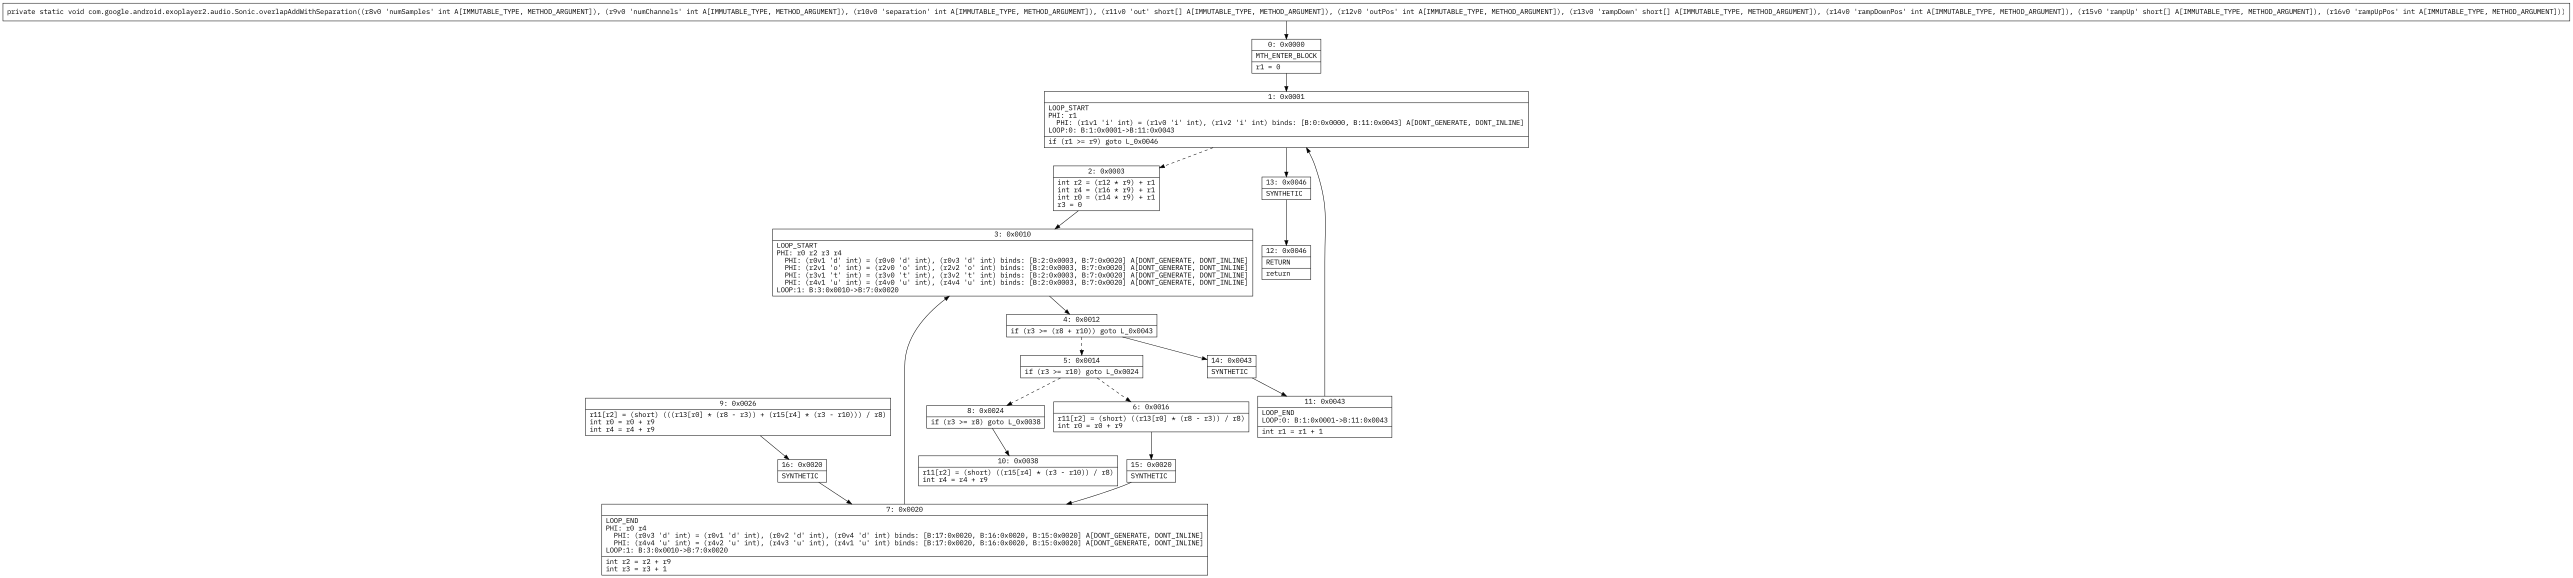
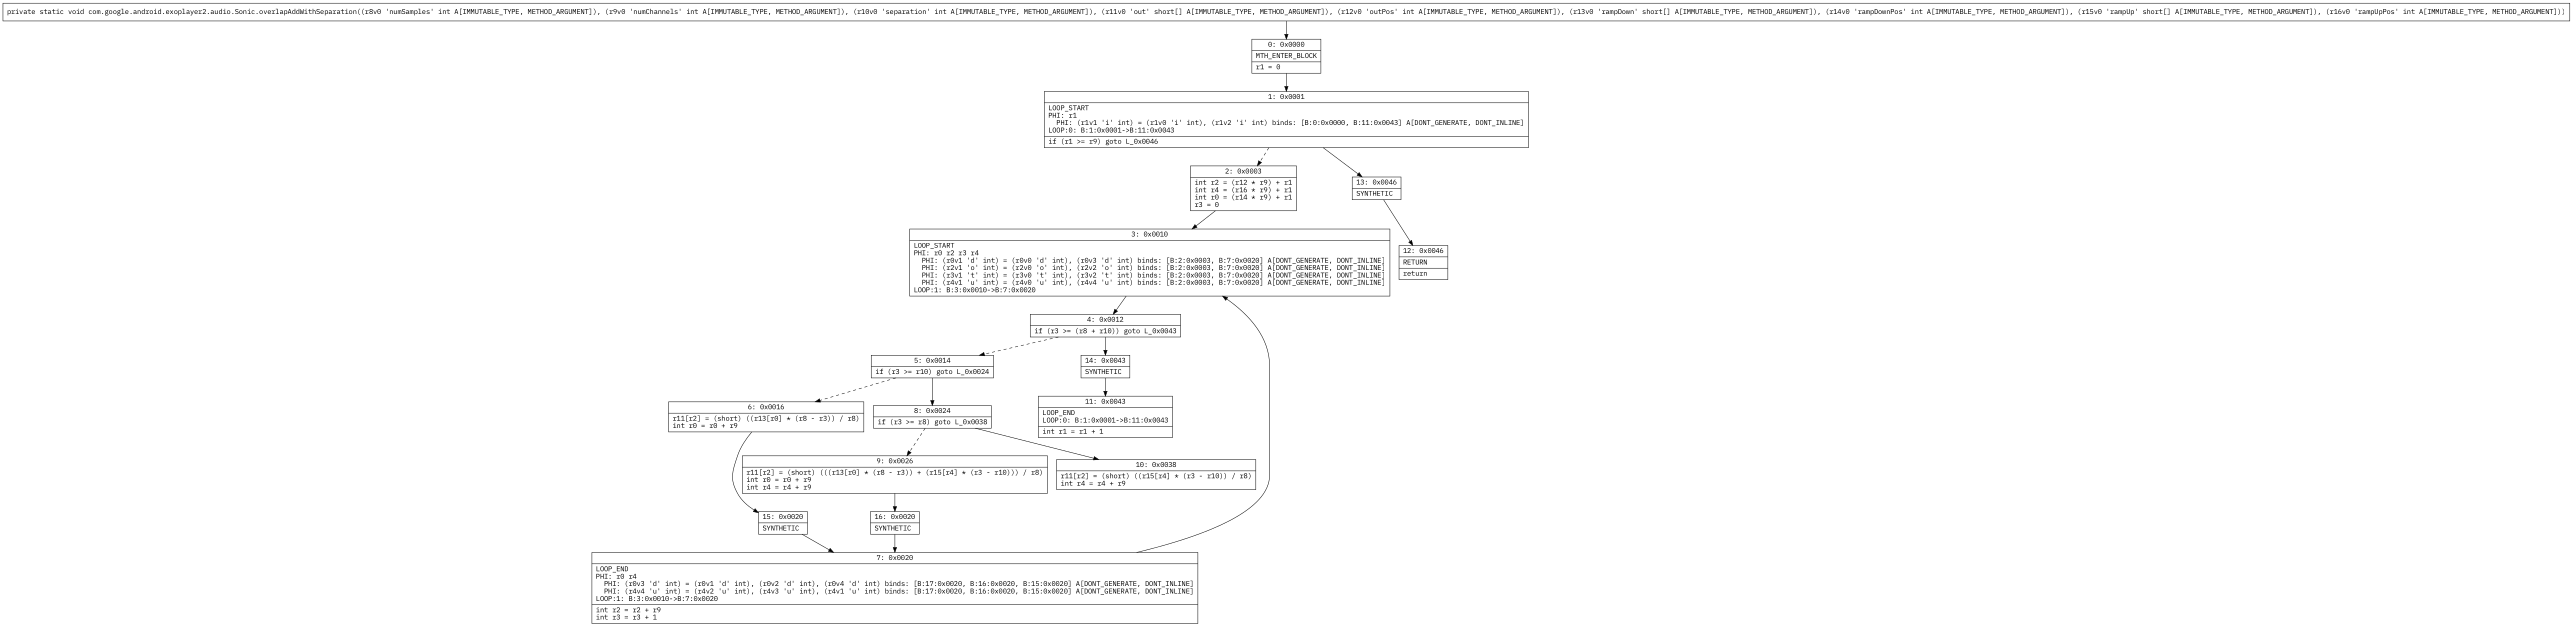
(1325, 273) -> none
(1036, 391) -> (932, 389)
none -> (917, 440)
